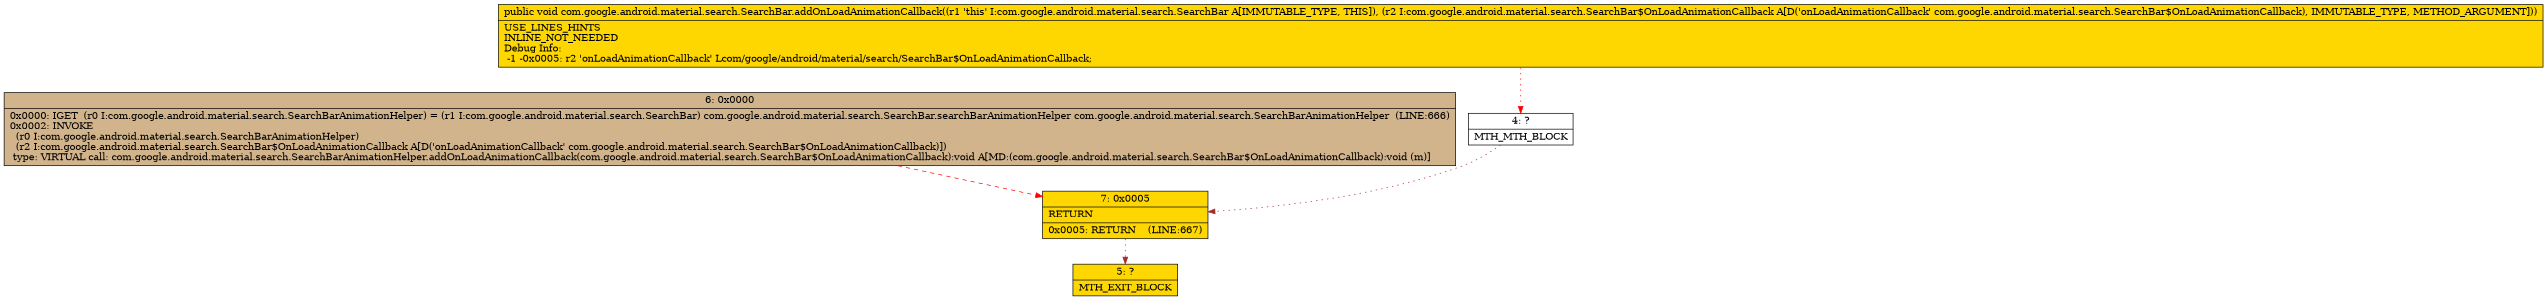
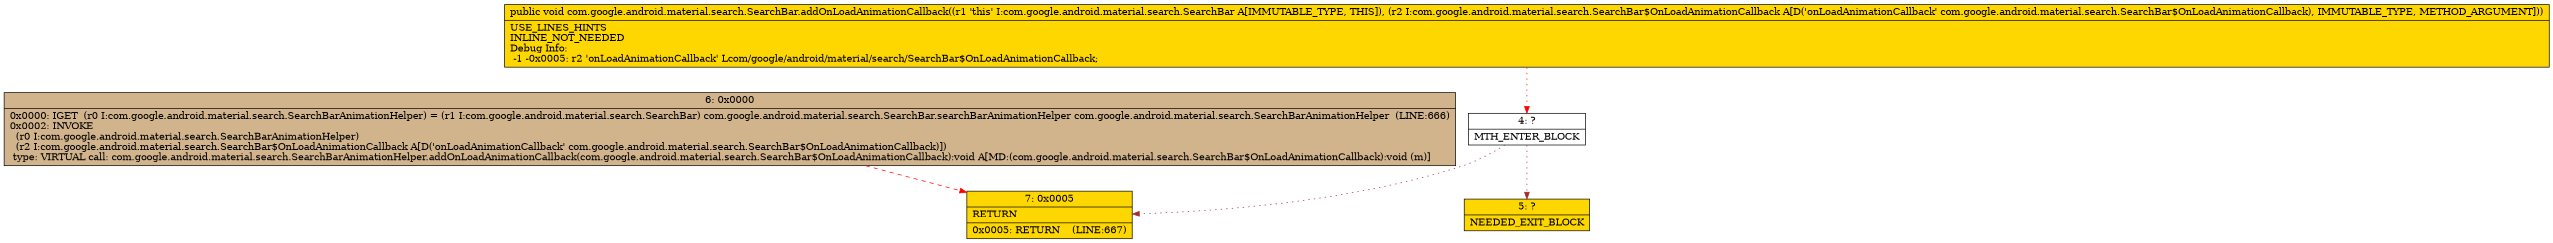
(1521, 137) -> (1527, 137)
(1125, 248) -> (1527, 169)
(1125, 288) -> (1527, 223)
